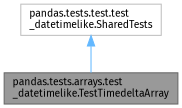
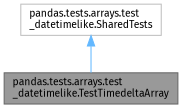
(91, 20) -> (91, 20)
